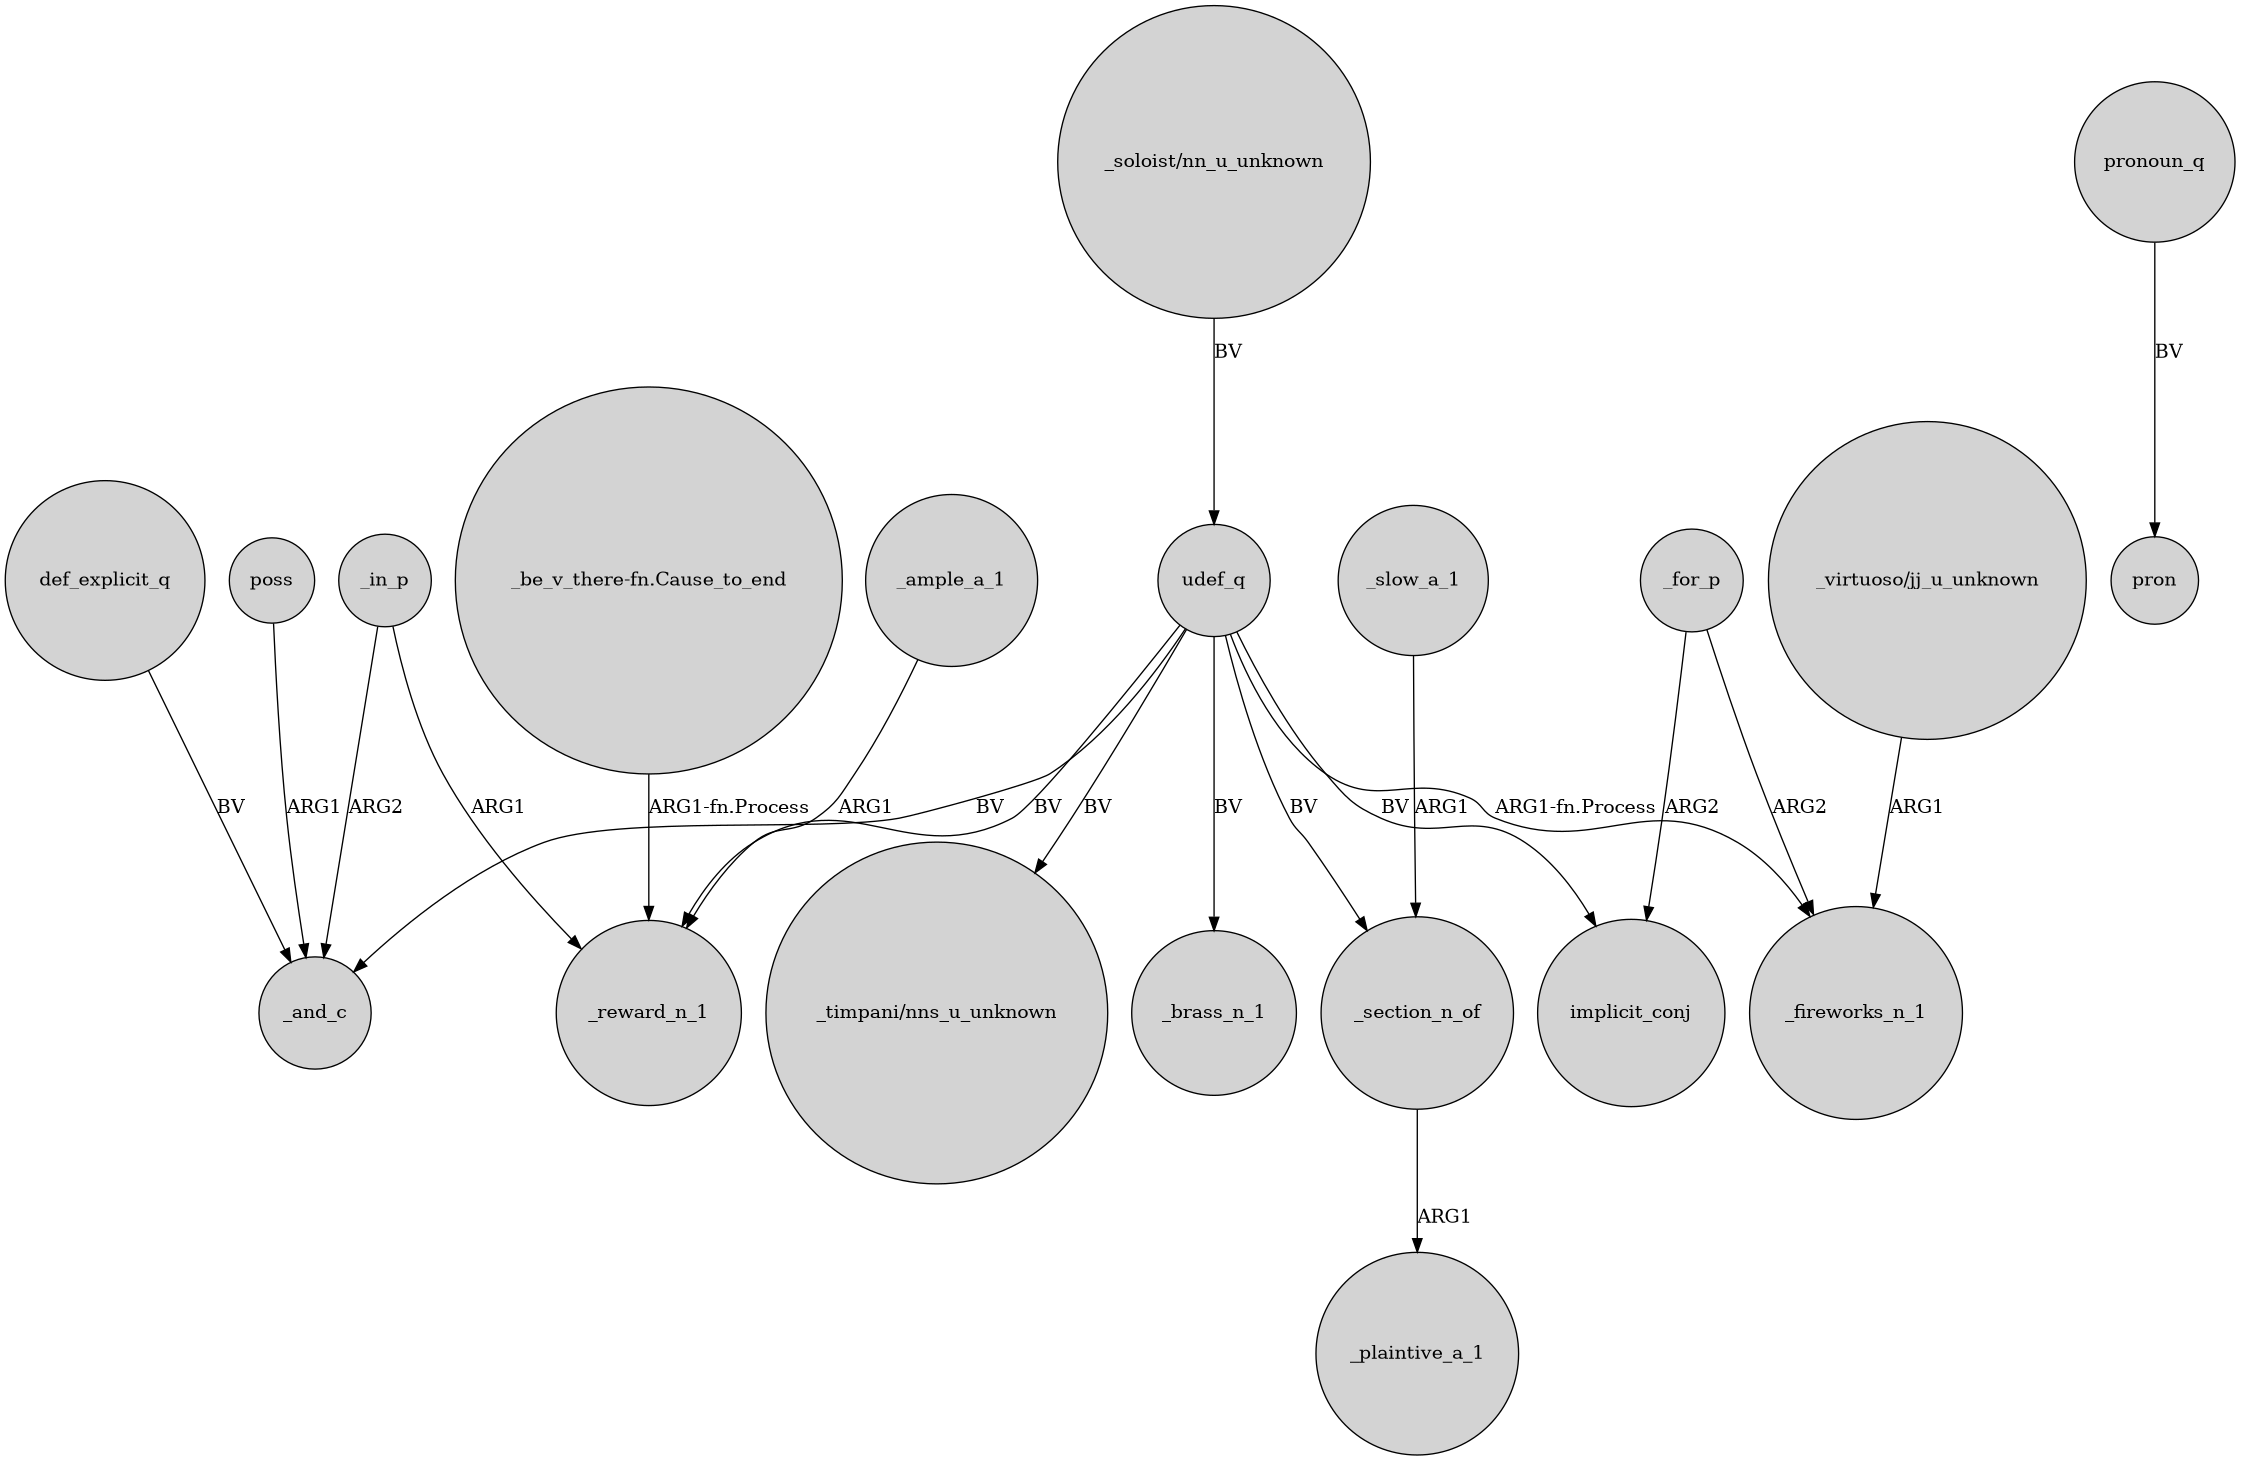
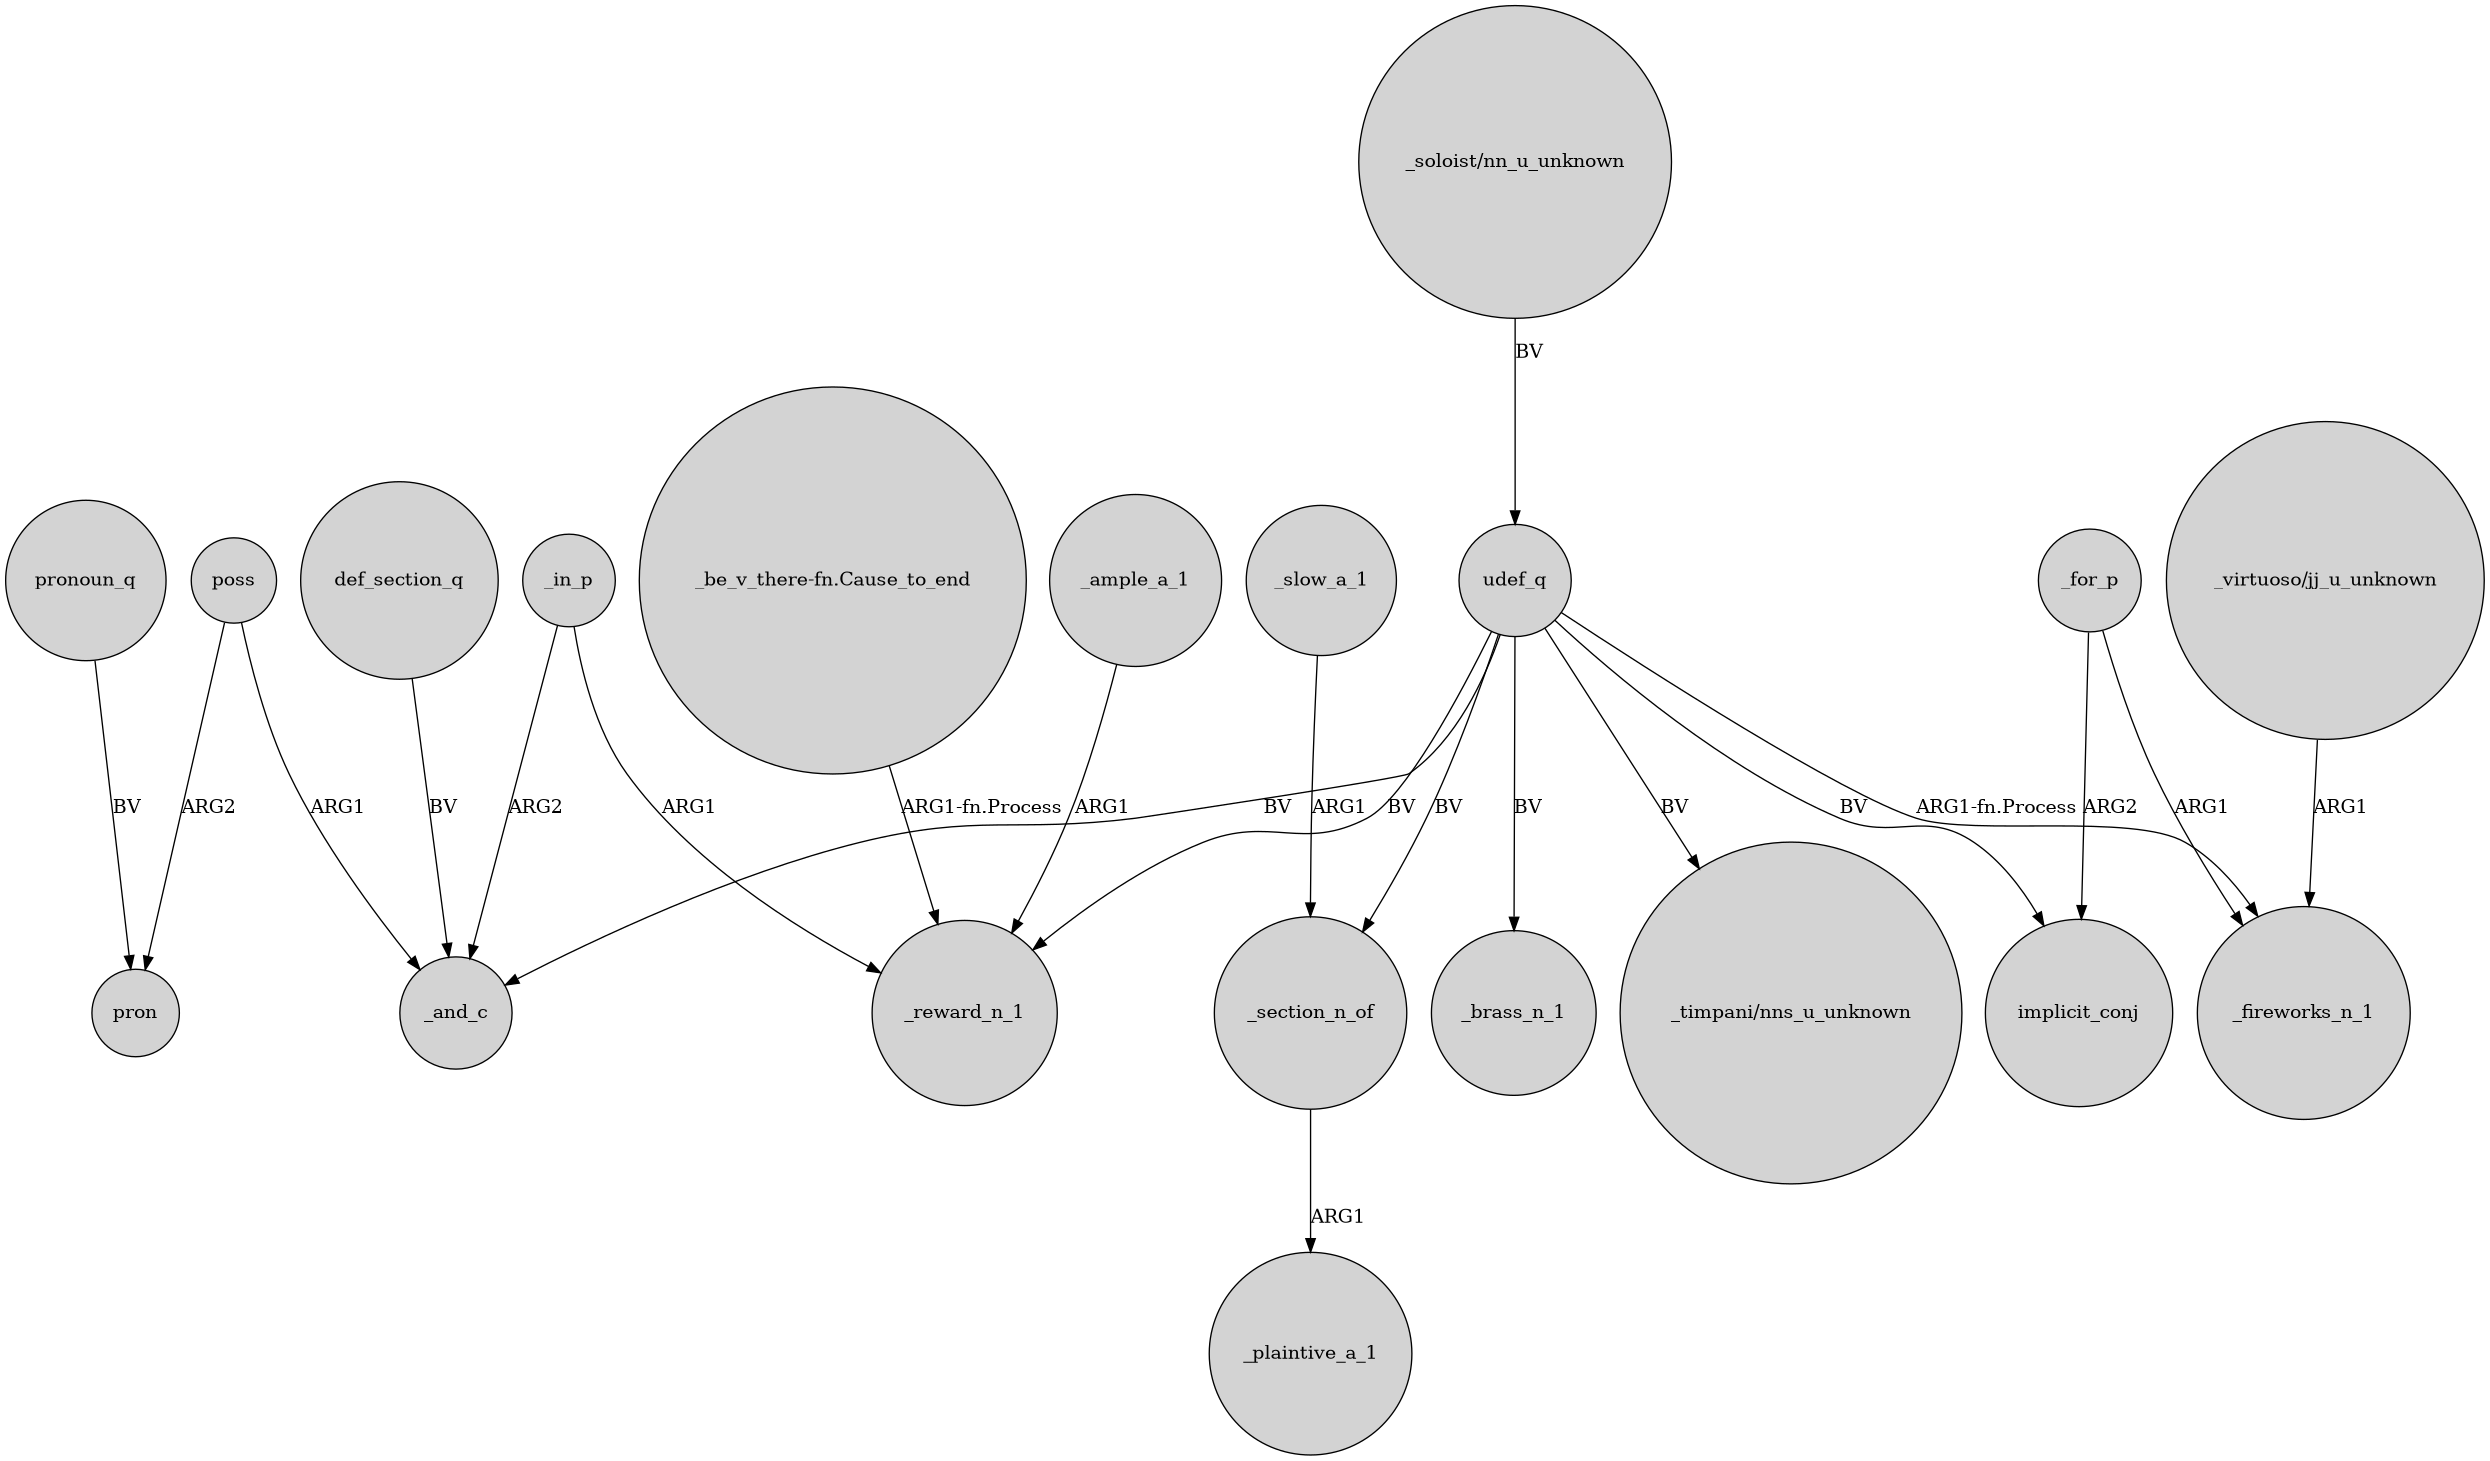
(105, 580) -> (399, 580)
none -> (186, 790)
(1800, 808) -> (2202, 808)
